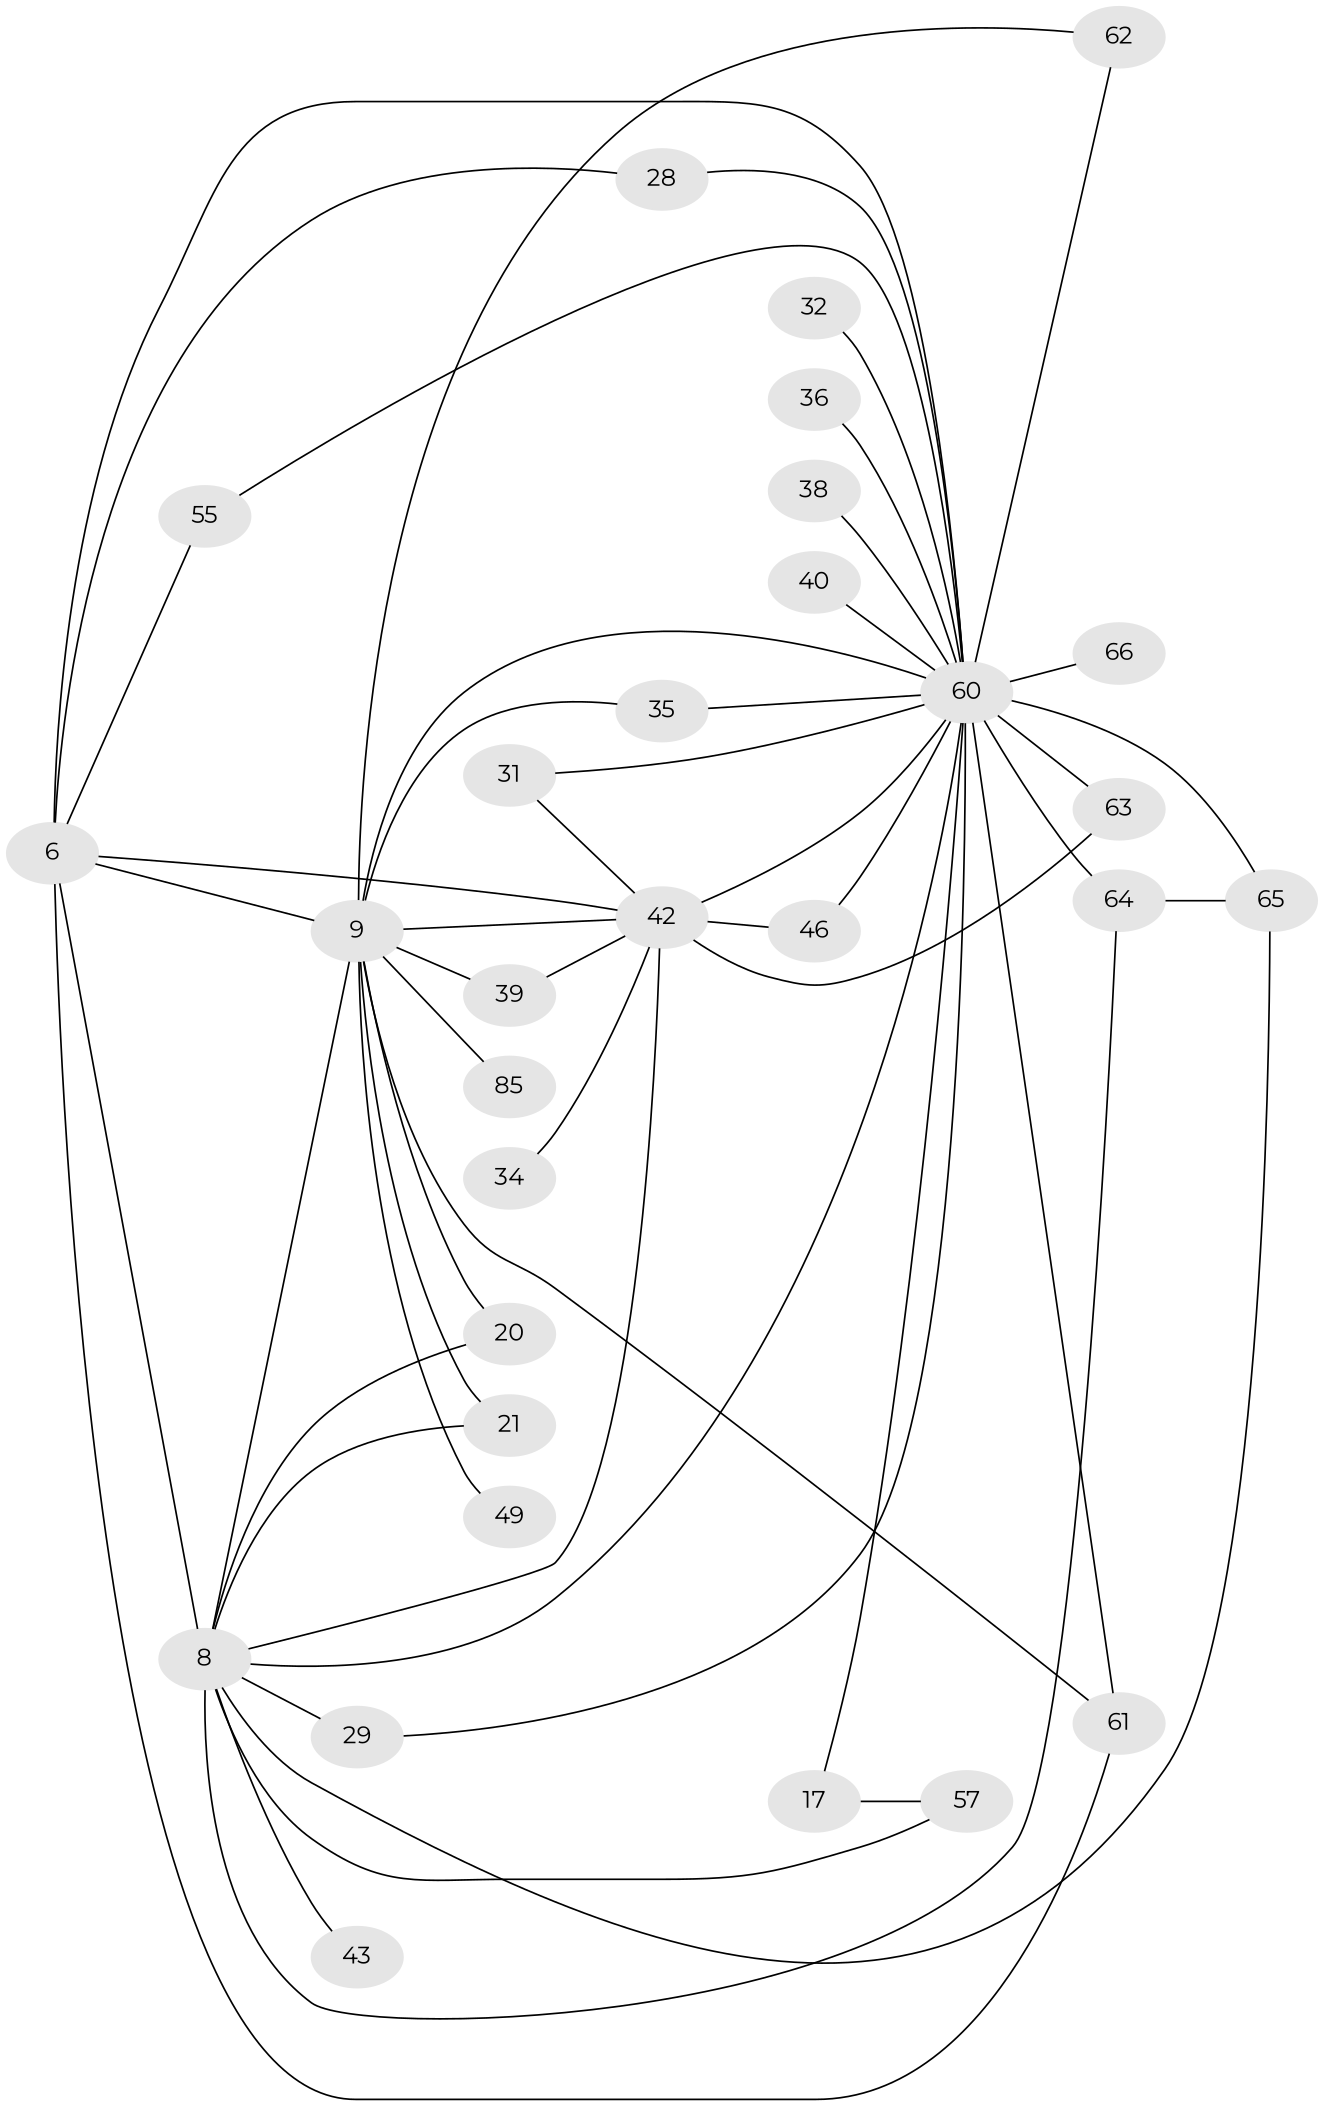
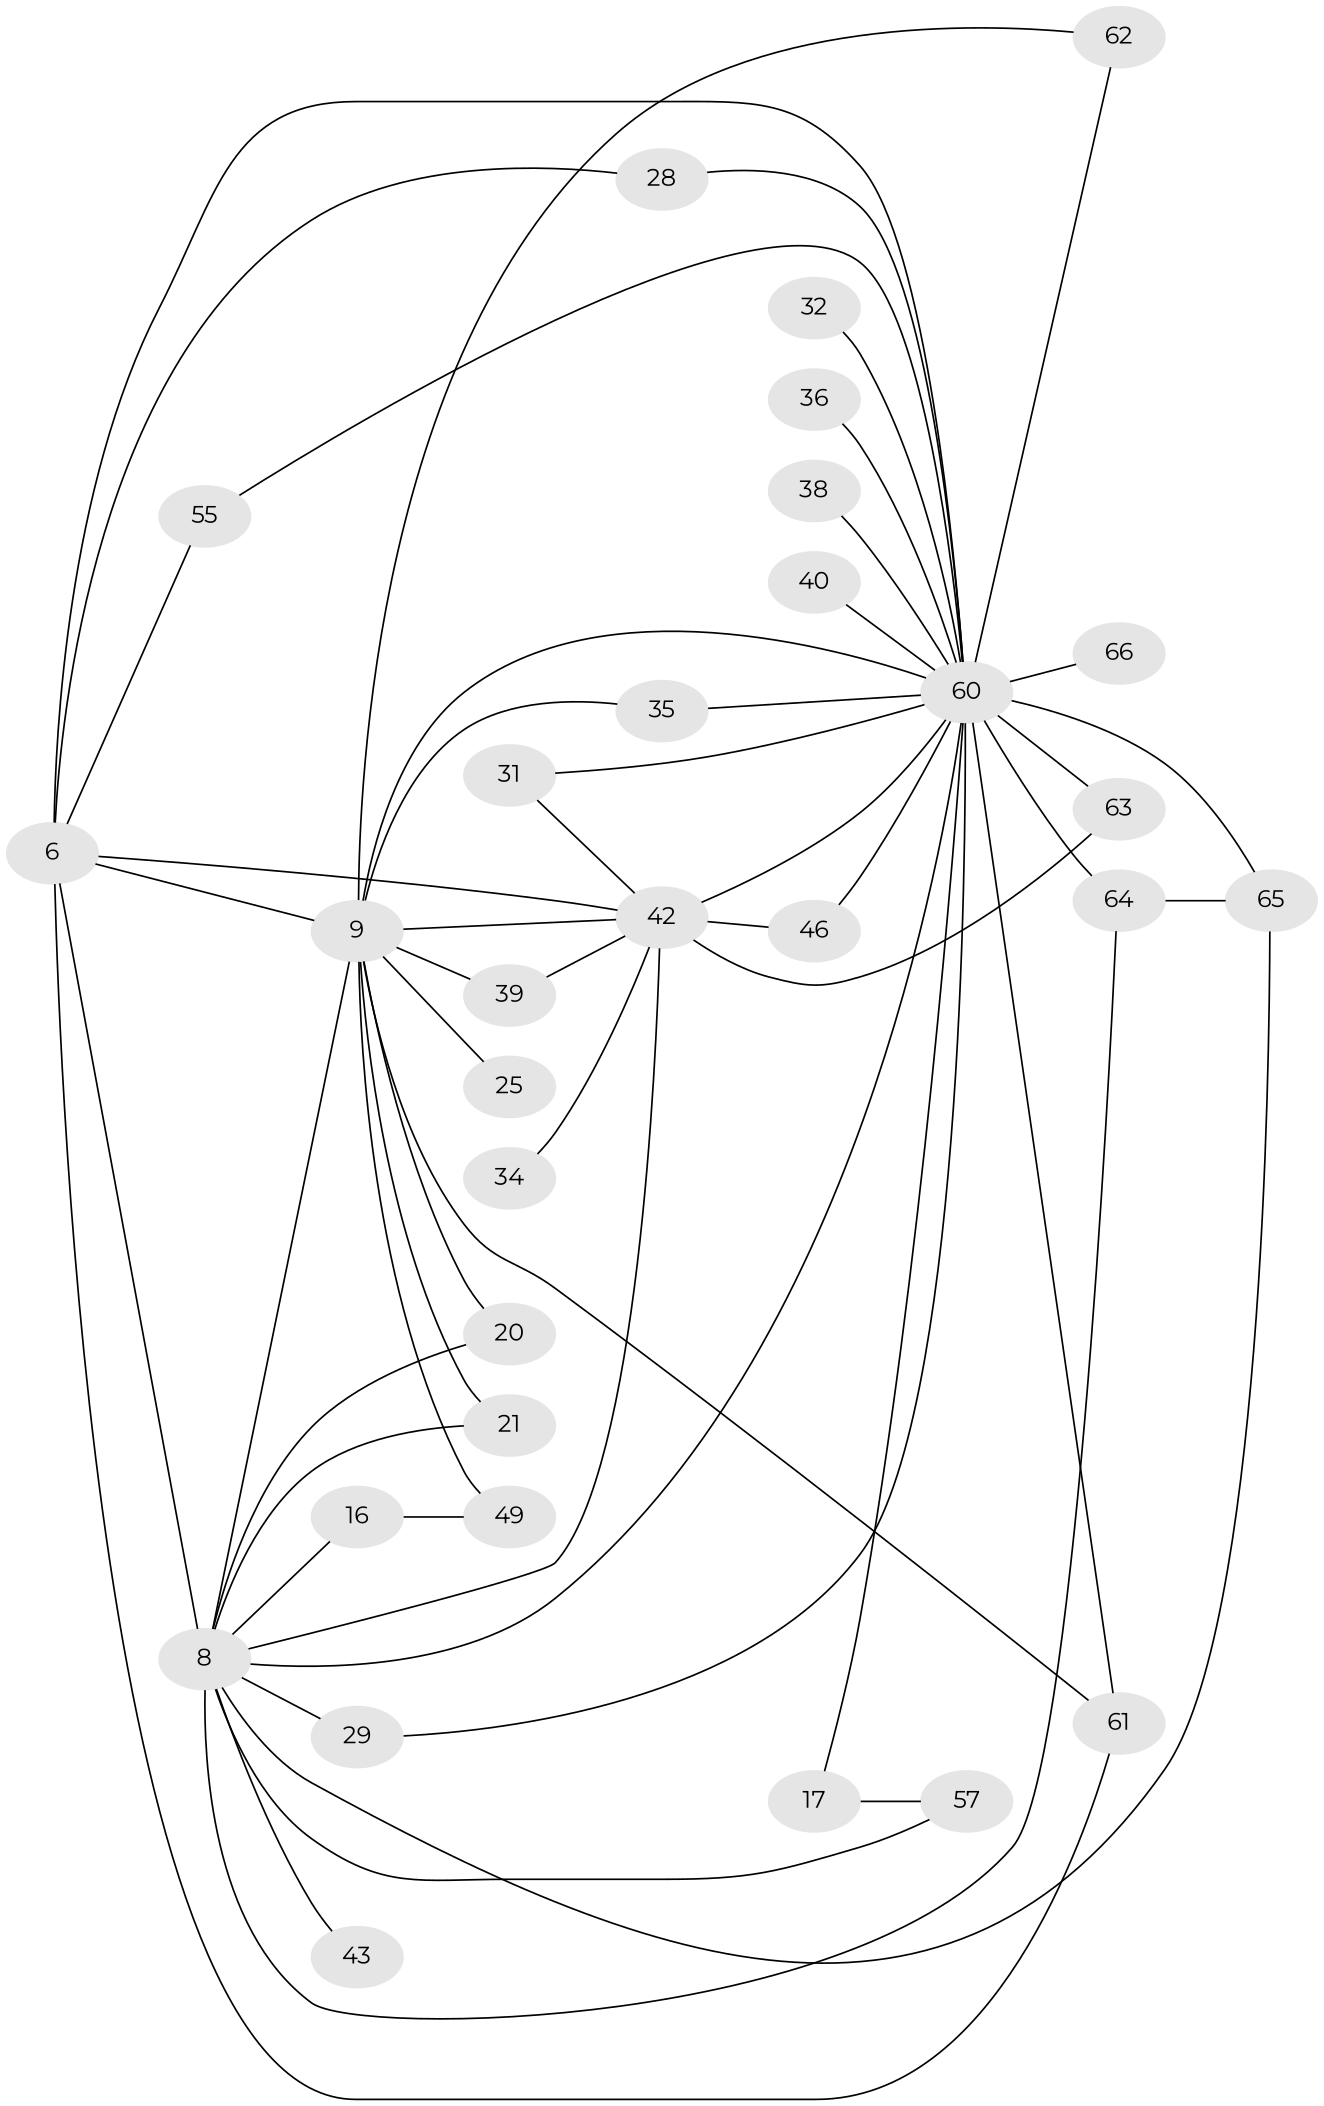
(510, 1087) -> (510, 1087)
none -> (357, 1517)
